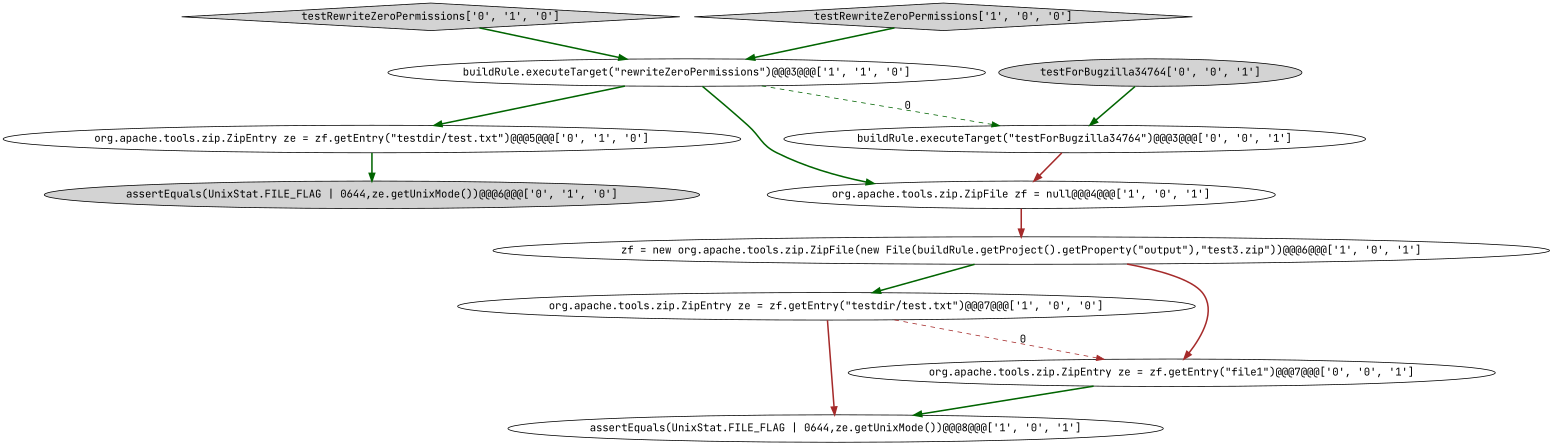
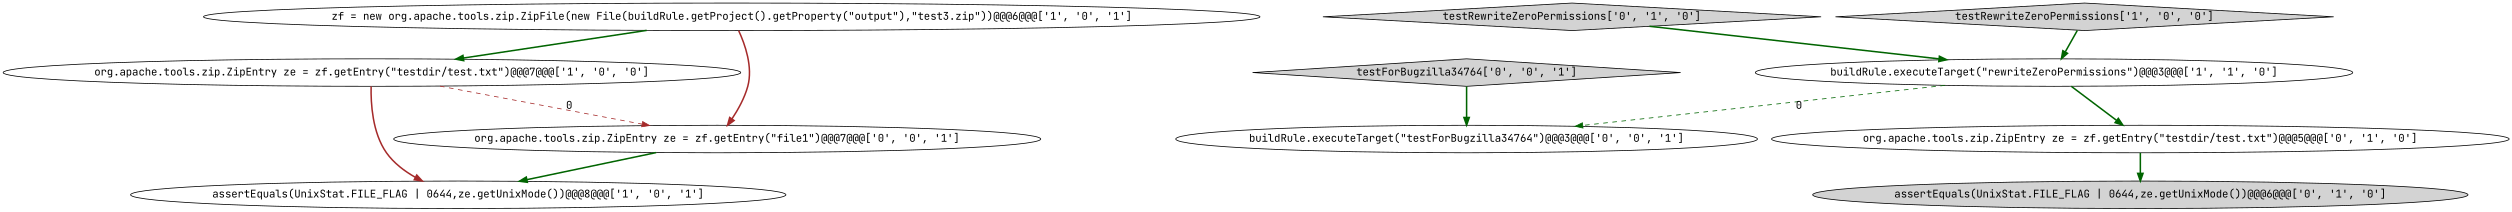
(1150, 73) -> (1467, 73)
(1021, 195) -> none
